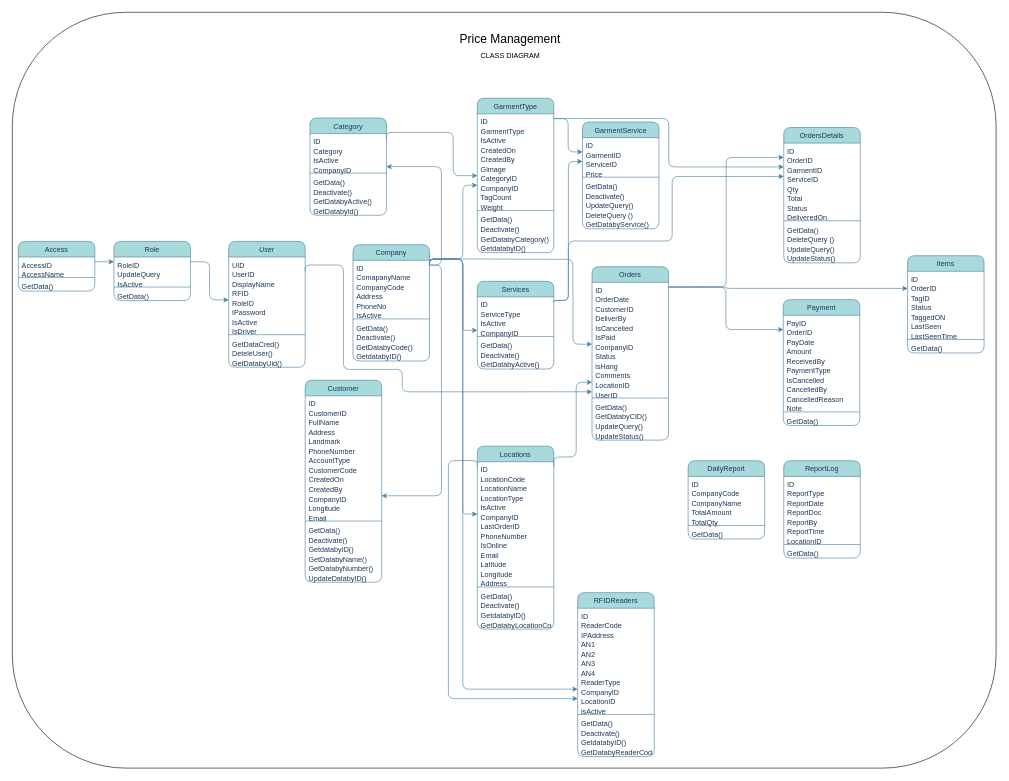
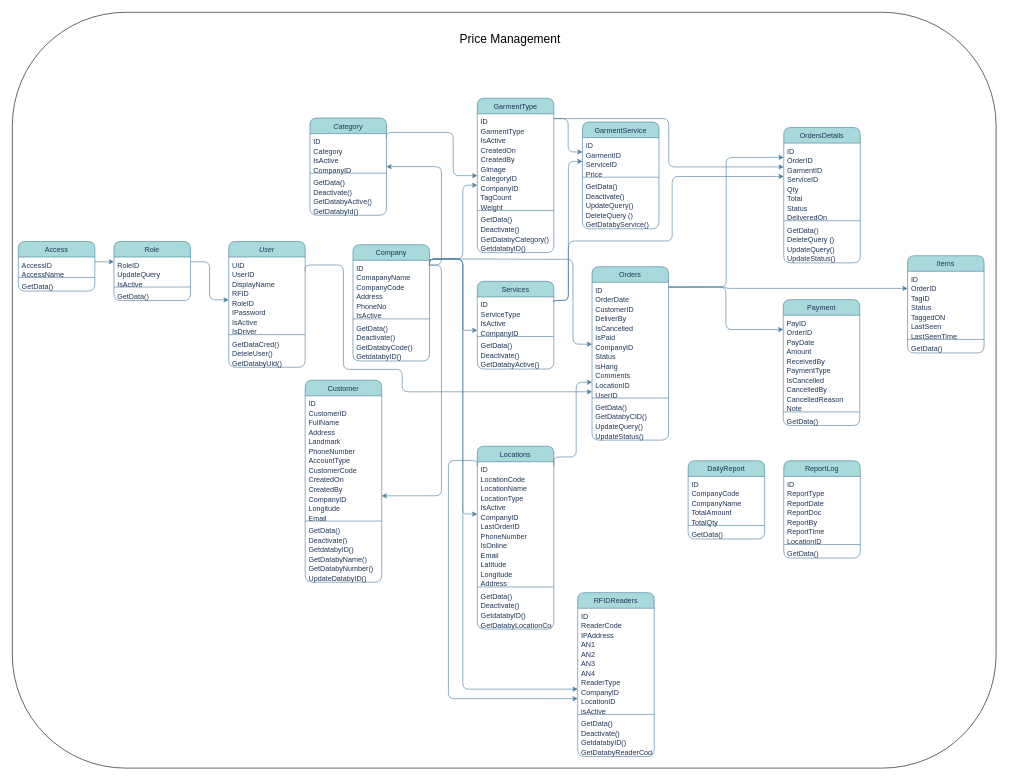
(510, 56) -> none
